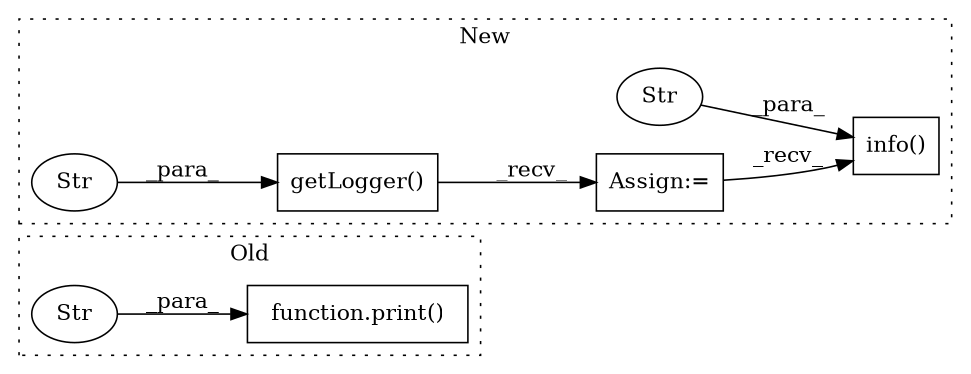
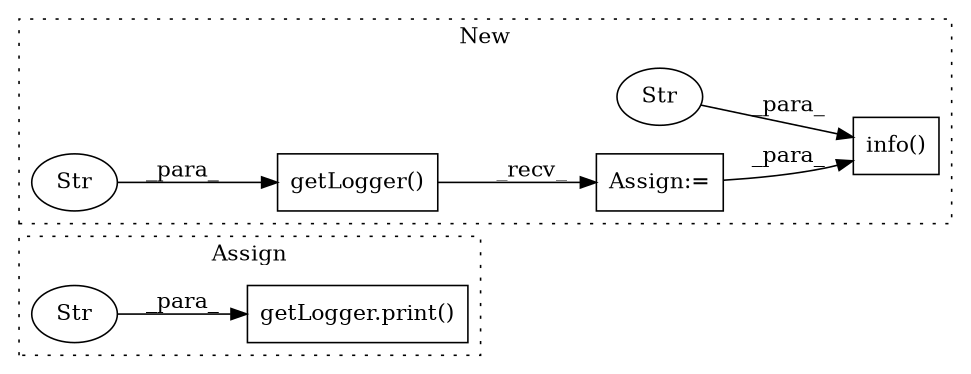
(788, 156) -> (788, 156)
(250, 255) -> (250, 255)
(358, 314) -> (358, 314)
